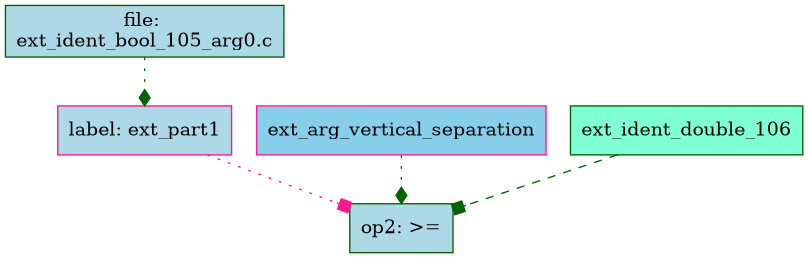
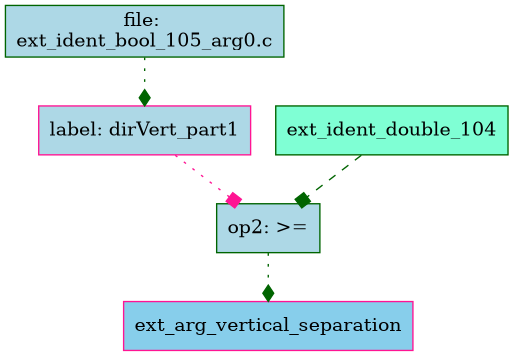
(145, 130) -> (145, 130)
(687, 130) -> (392, 130)
(401, 171) -> (268, 269)
